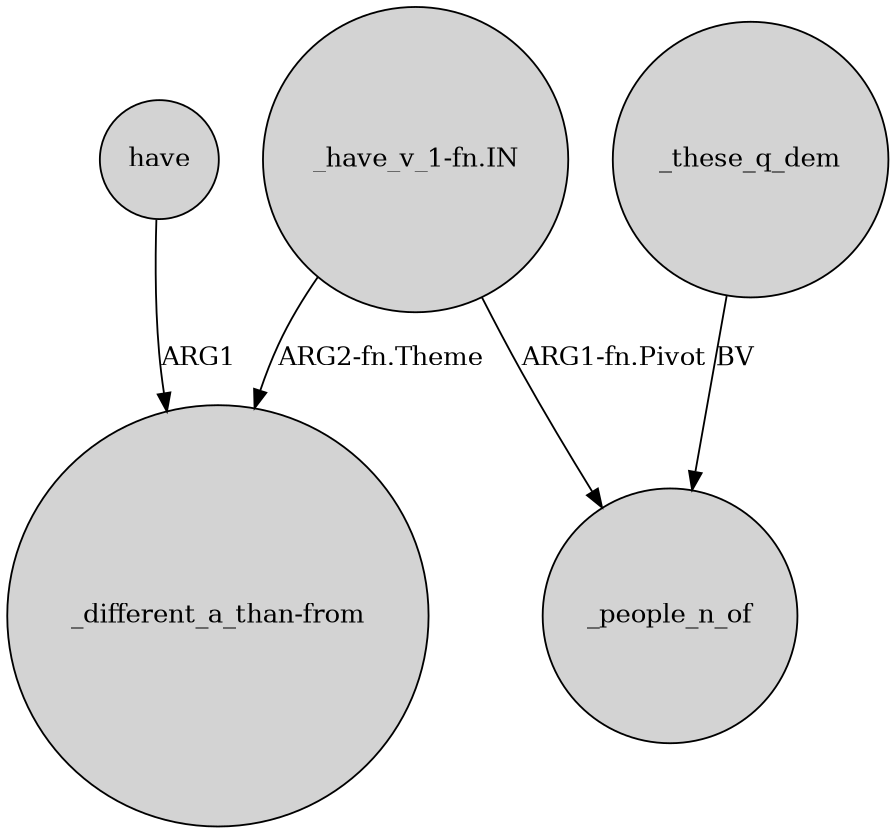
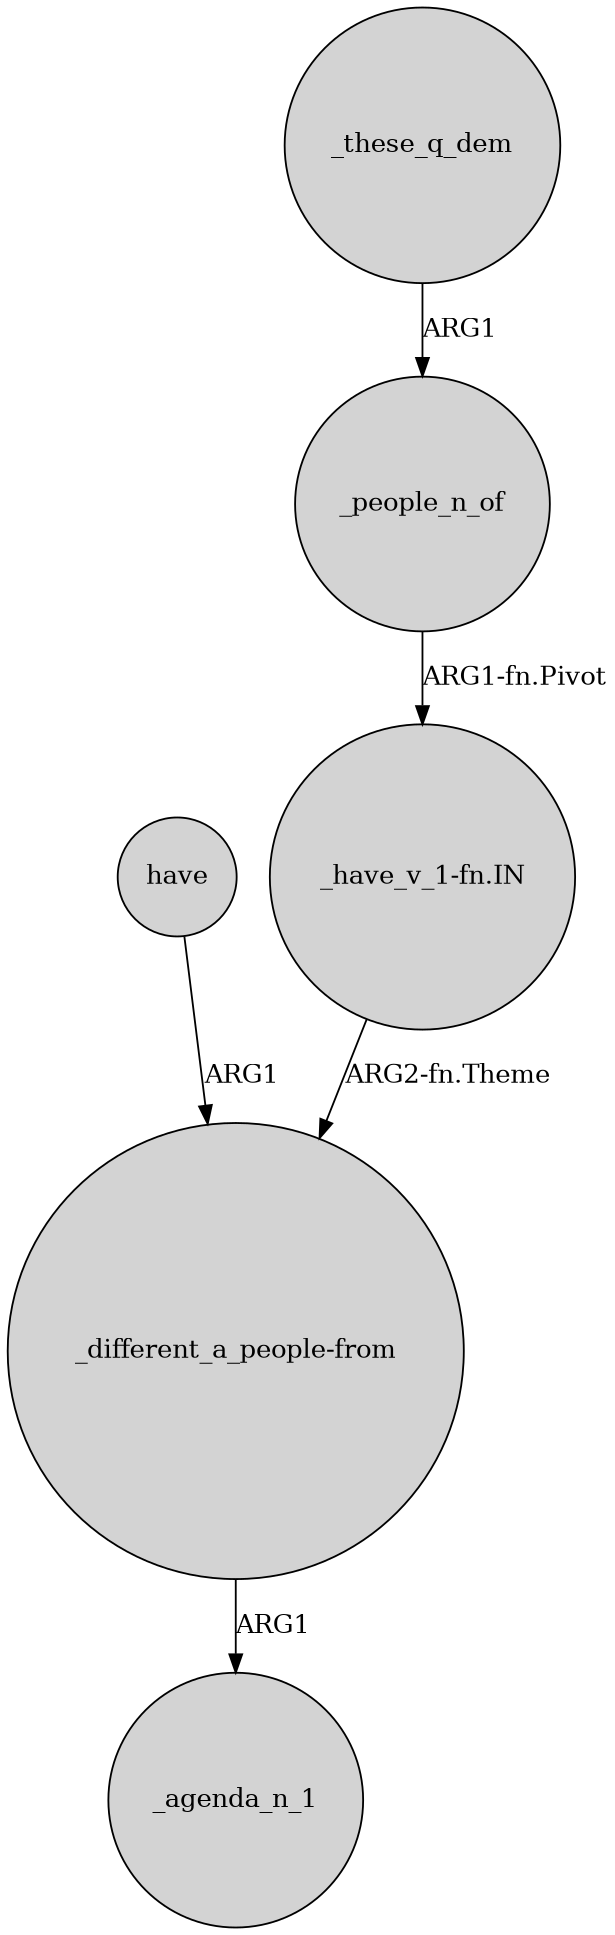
(735, 359) -> (460, 330)
(535, 396) -> (422, 668)
(218, 616) -> (236, 1351)
none -> (236, 1800)
